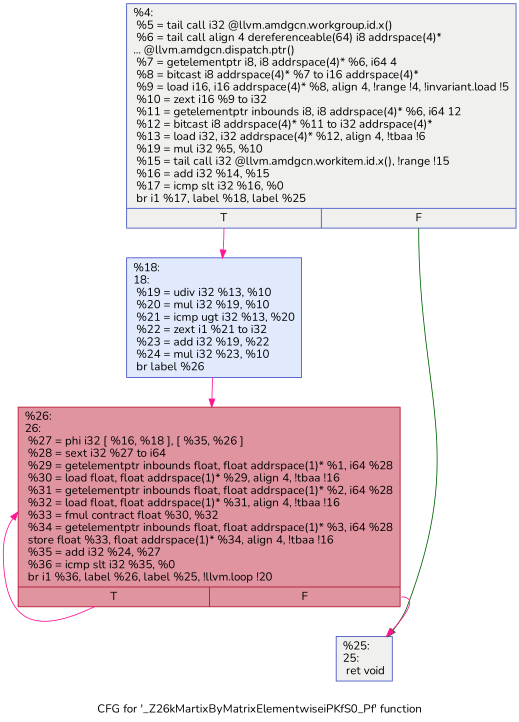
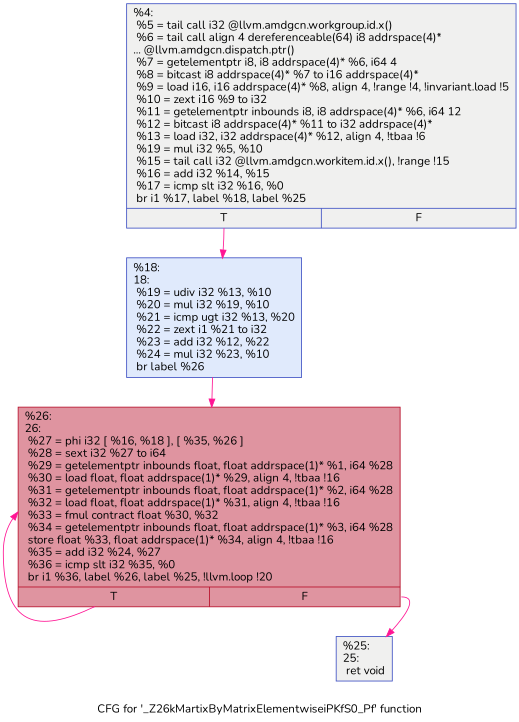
(202, 342) -> (202, 342)
(436, 433) -> none
